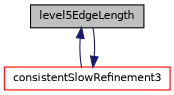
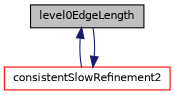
(87, 16) -> (87, 16)
(87, 78) -> (87, 78)
